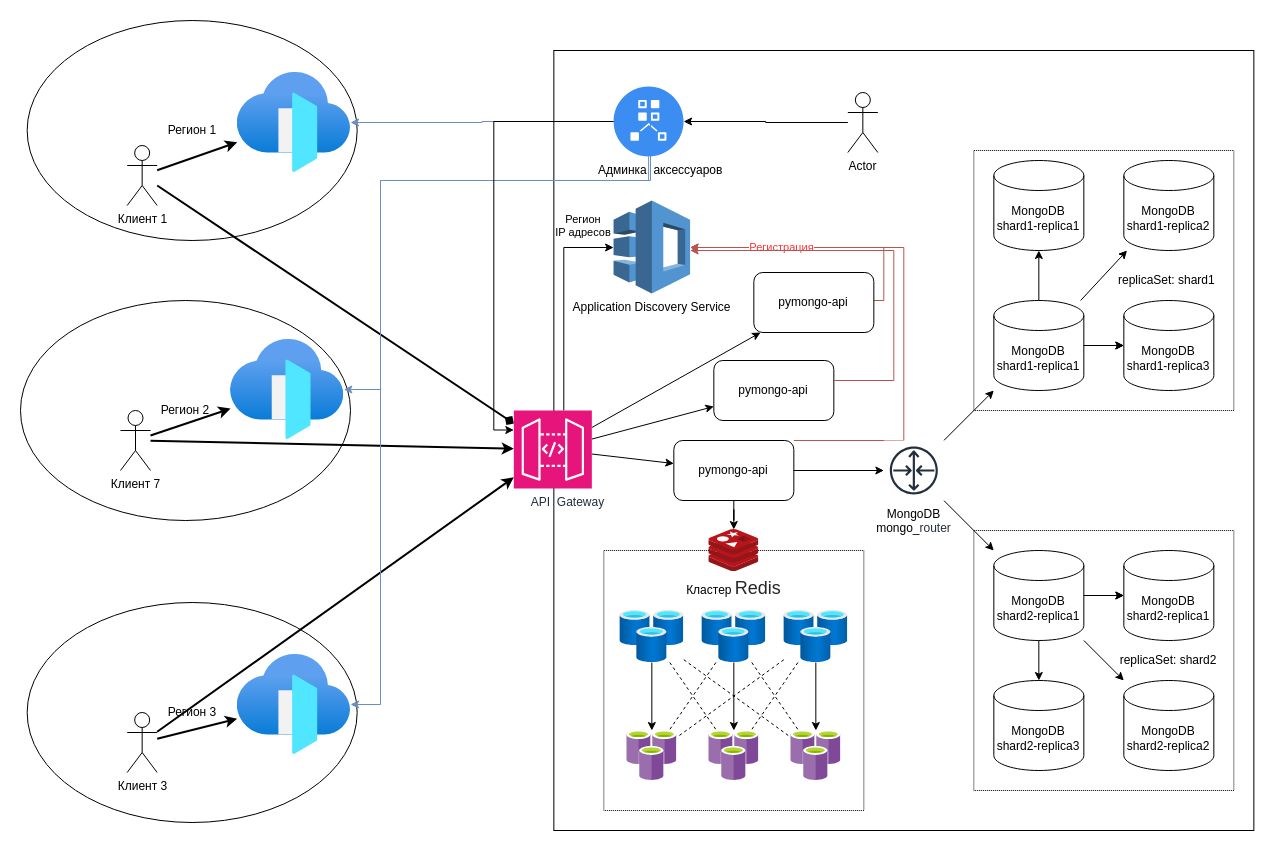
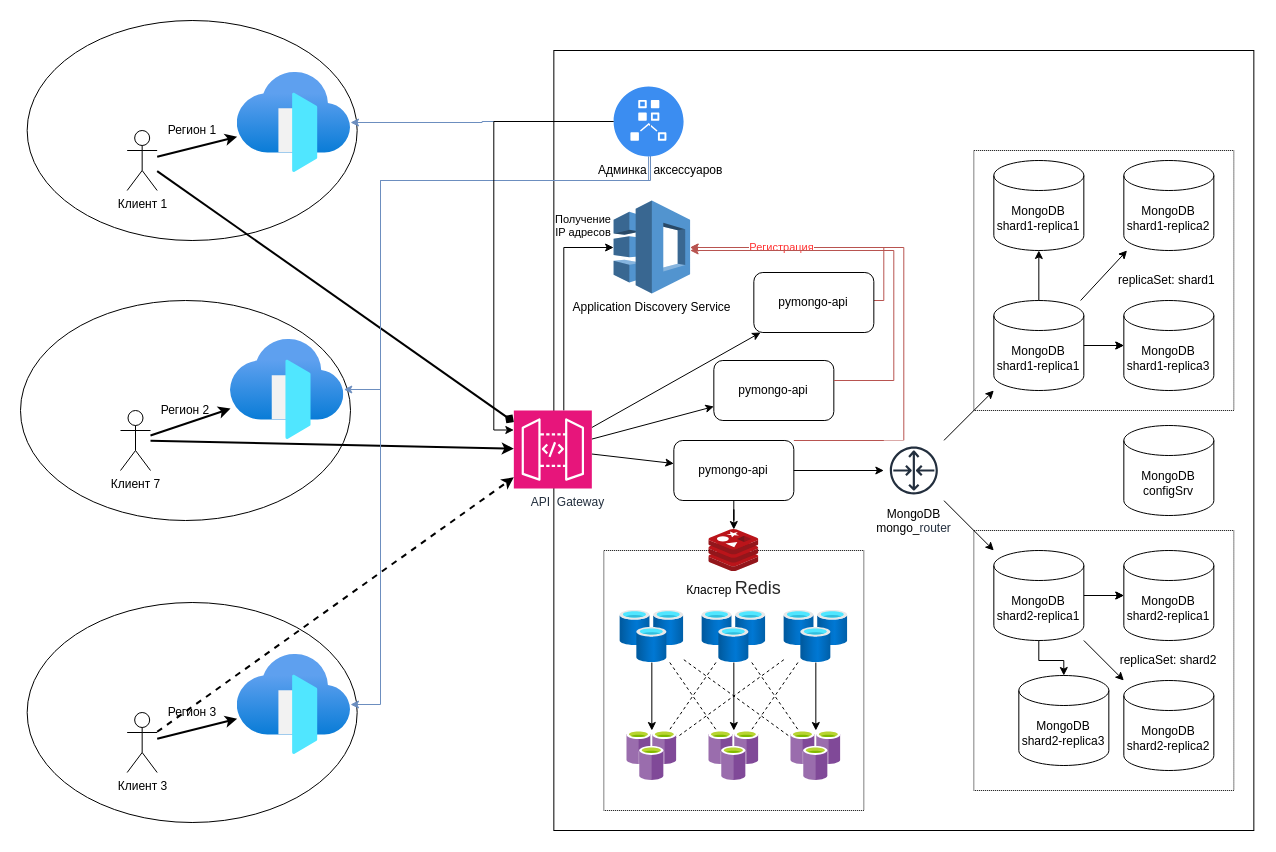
(769, 123) -> none
(863, 123) -> none
(142, 176) -> (142, 161)
(584, 226) -> (584, 226)
none -> (1169, 471)
(333, 606) -> (333, 606)
(1039, 726) -> (1064, 721)
